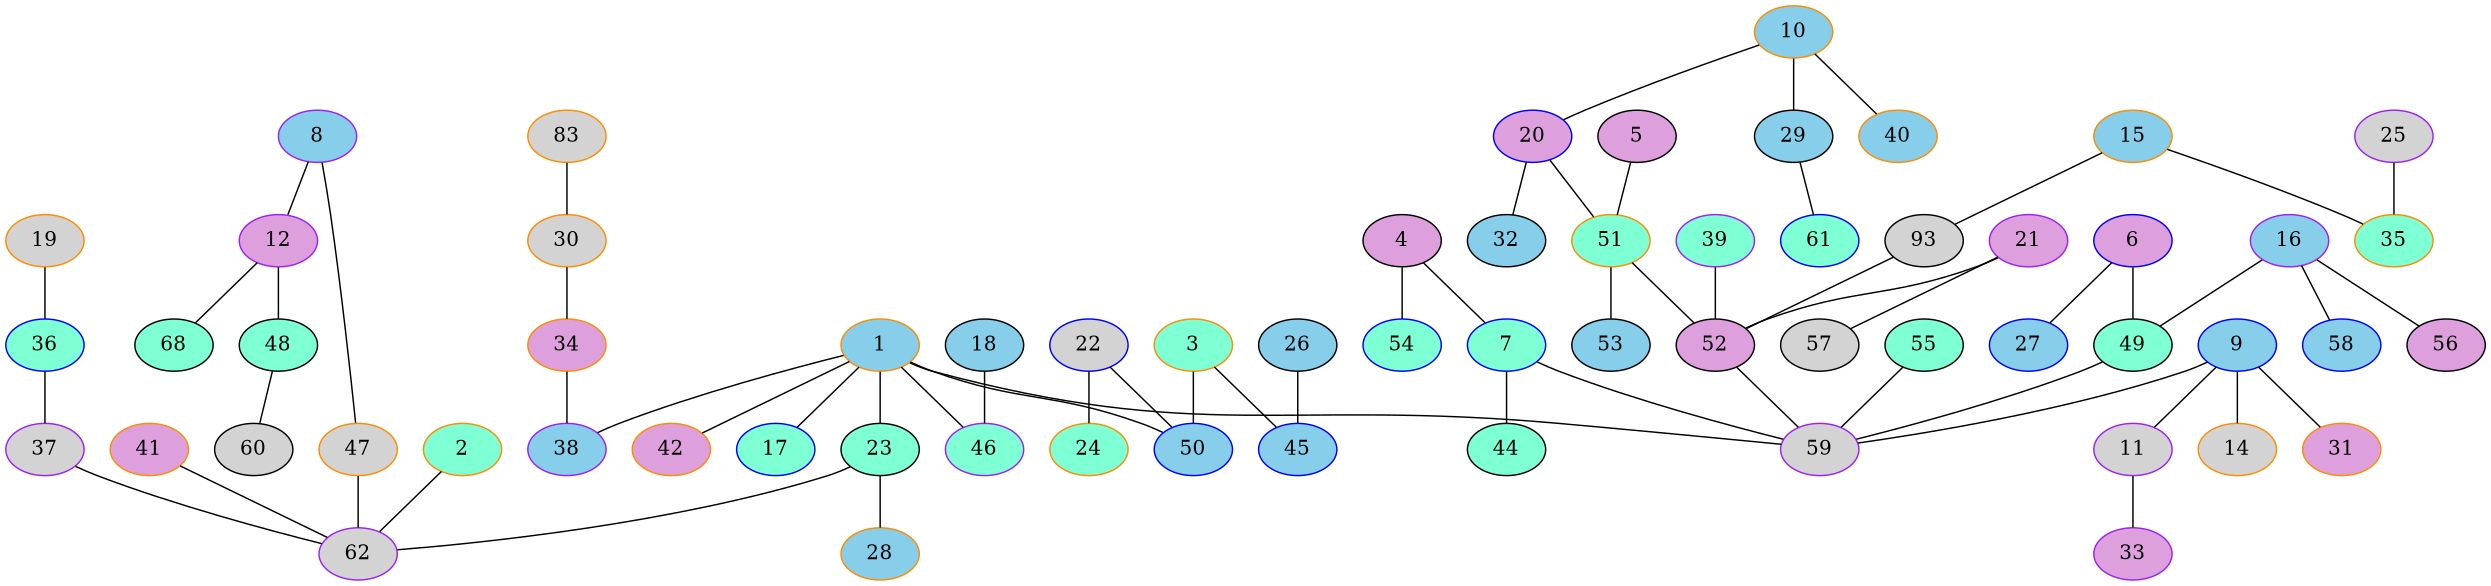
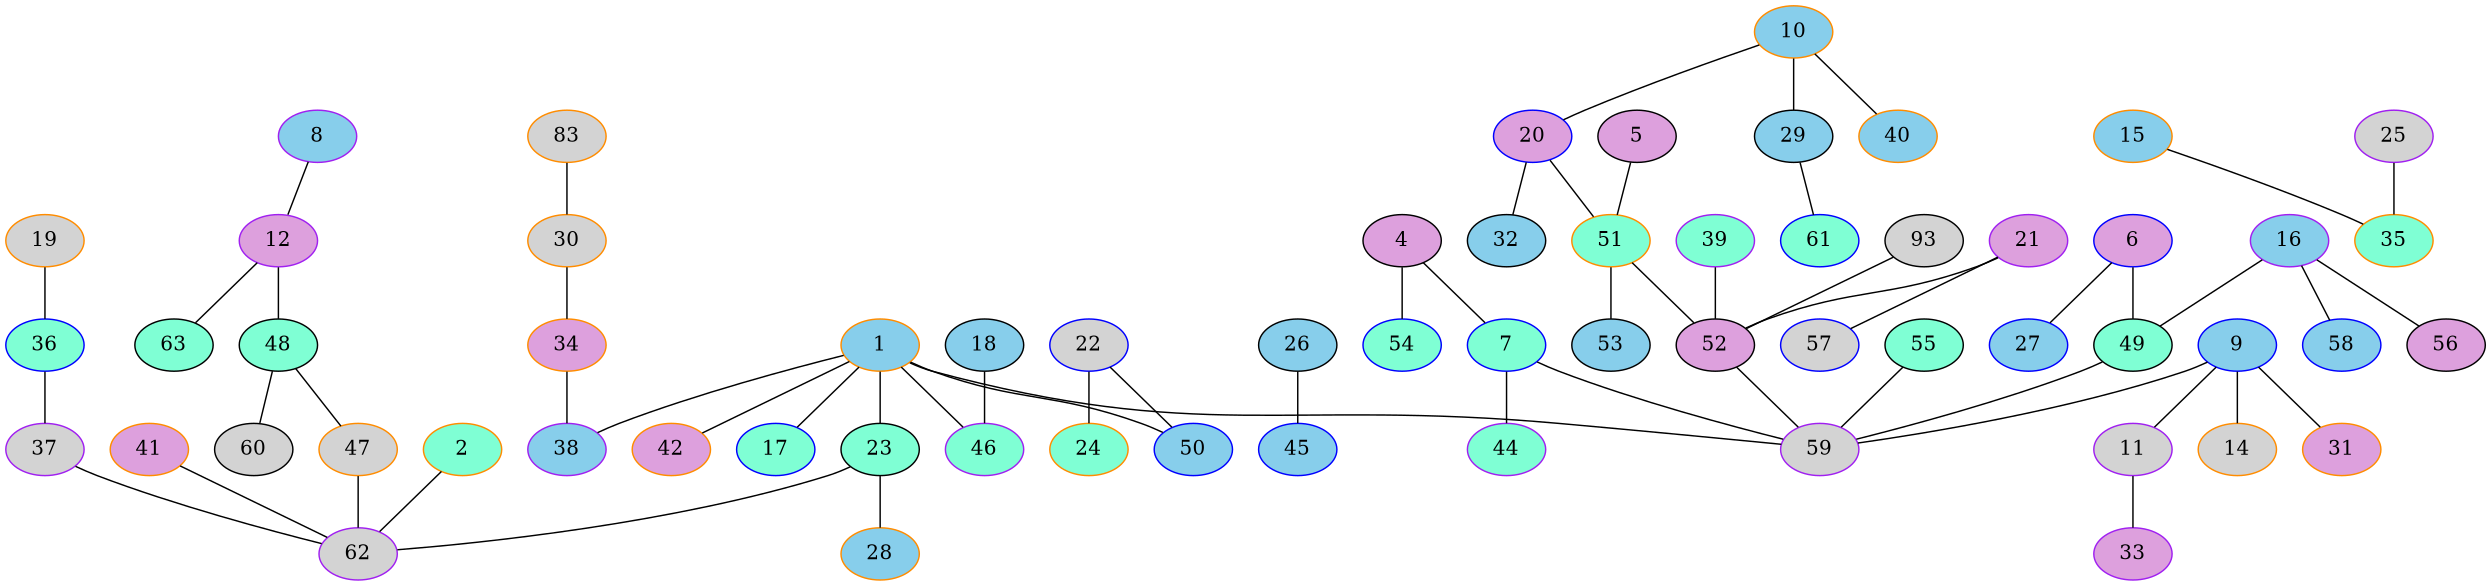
(2029, 188) -> none
(341, 292) -> (318, 397)
(174, 345) -> (174, 345)
(1193, 345) -> none
(1820, 345) -> (1820, 345)
(1507, 450) -> (1507, 450)
